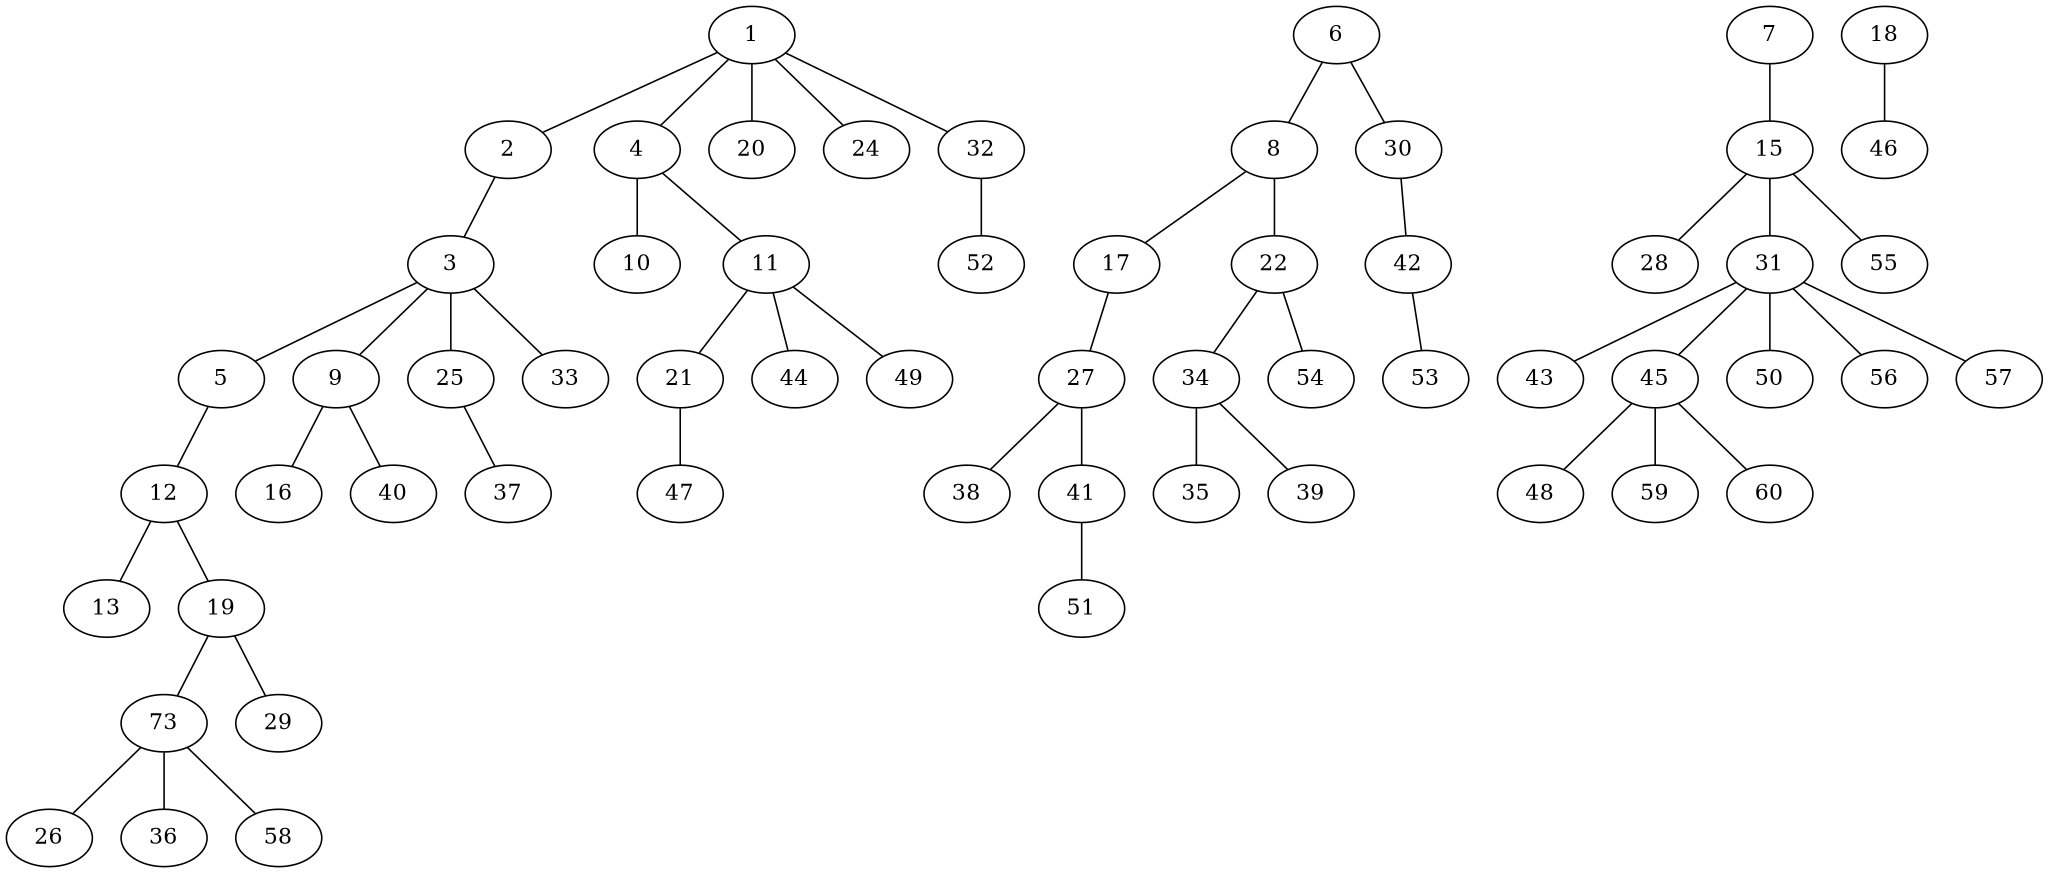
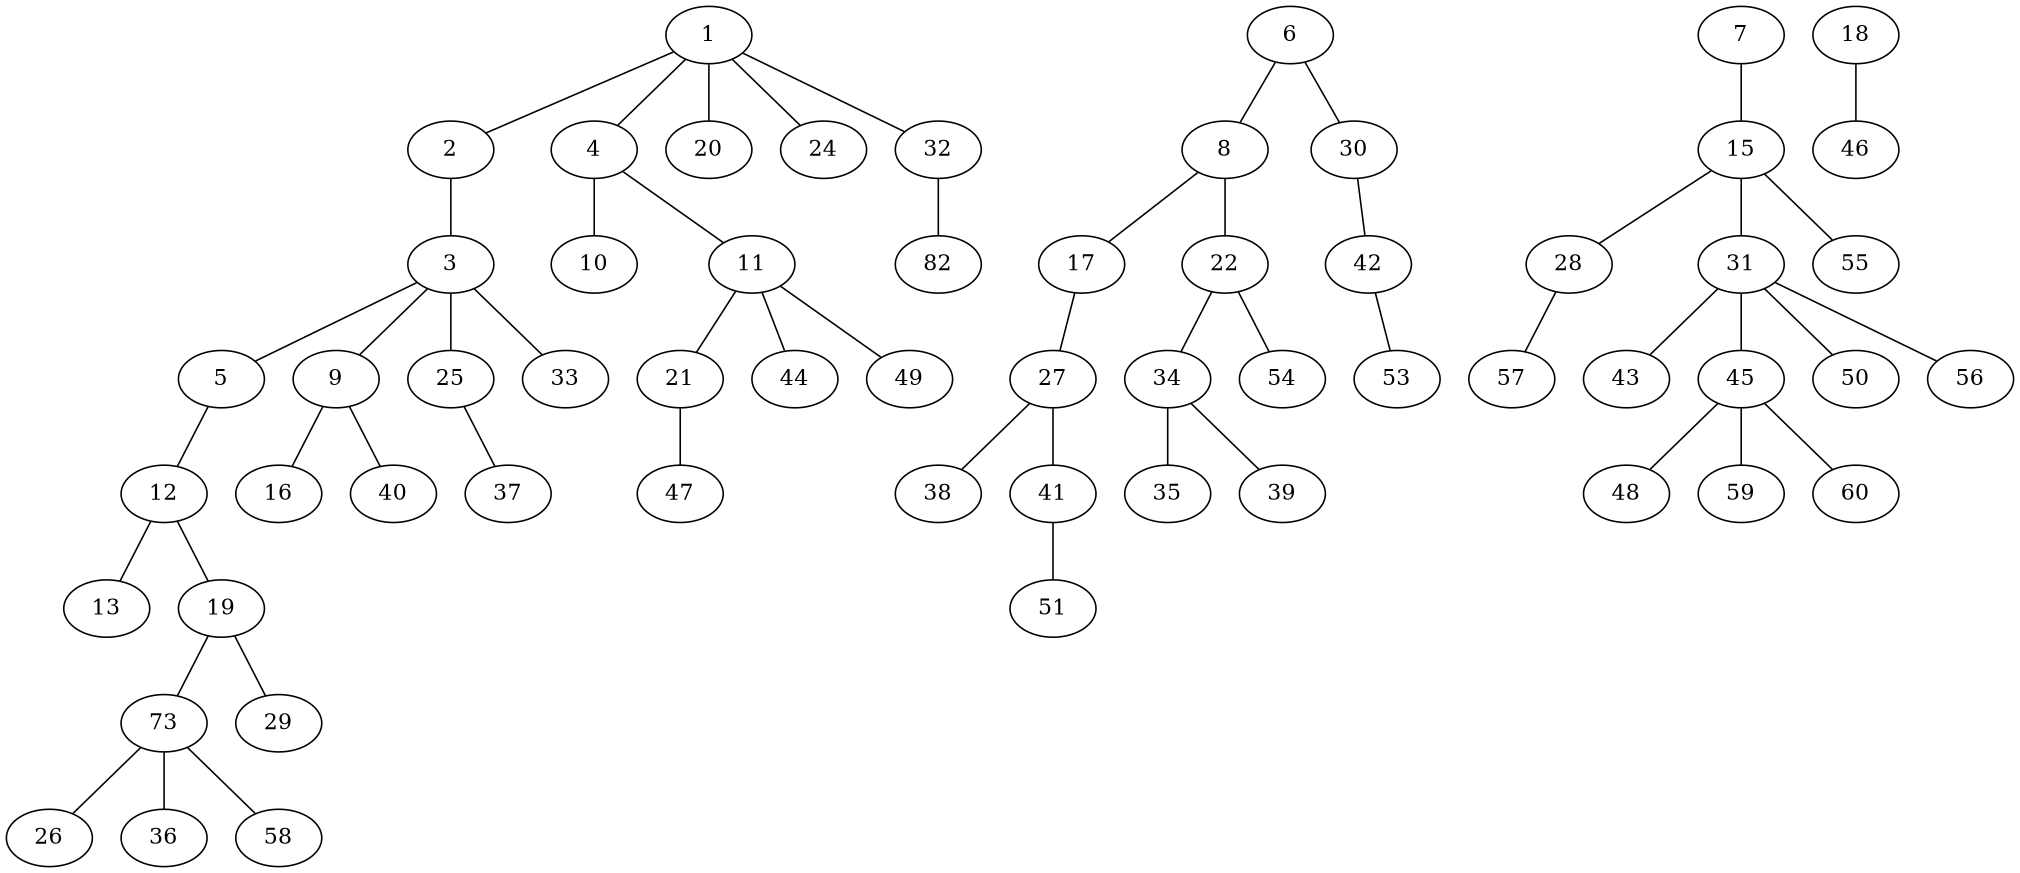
(981, 264) -> (938, 264)
(1885, 322) -> (1540, 322)
